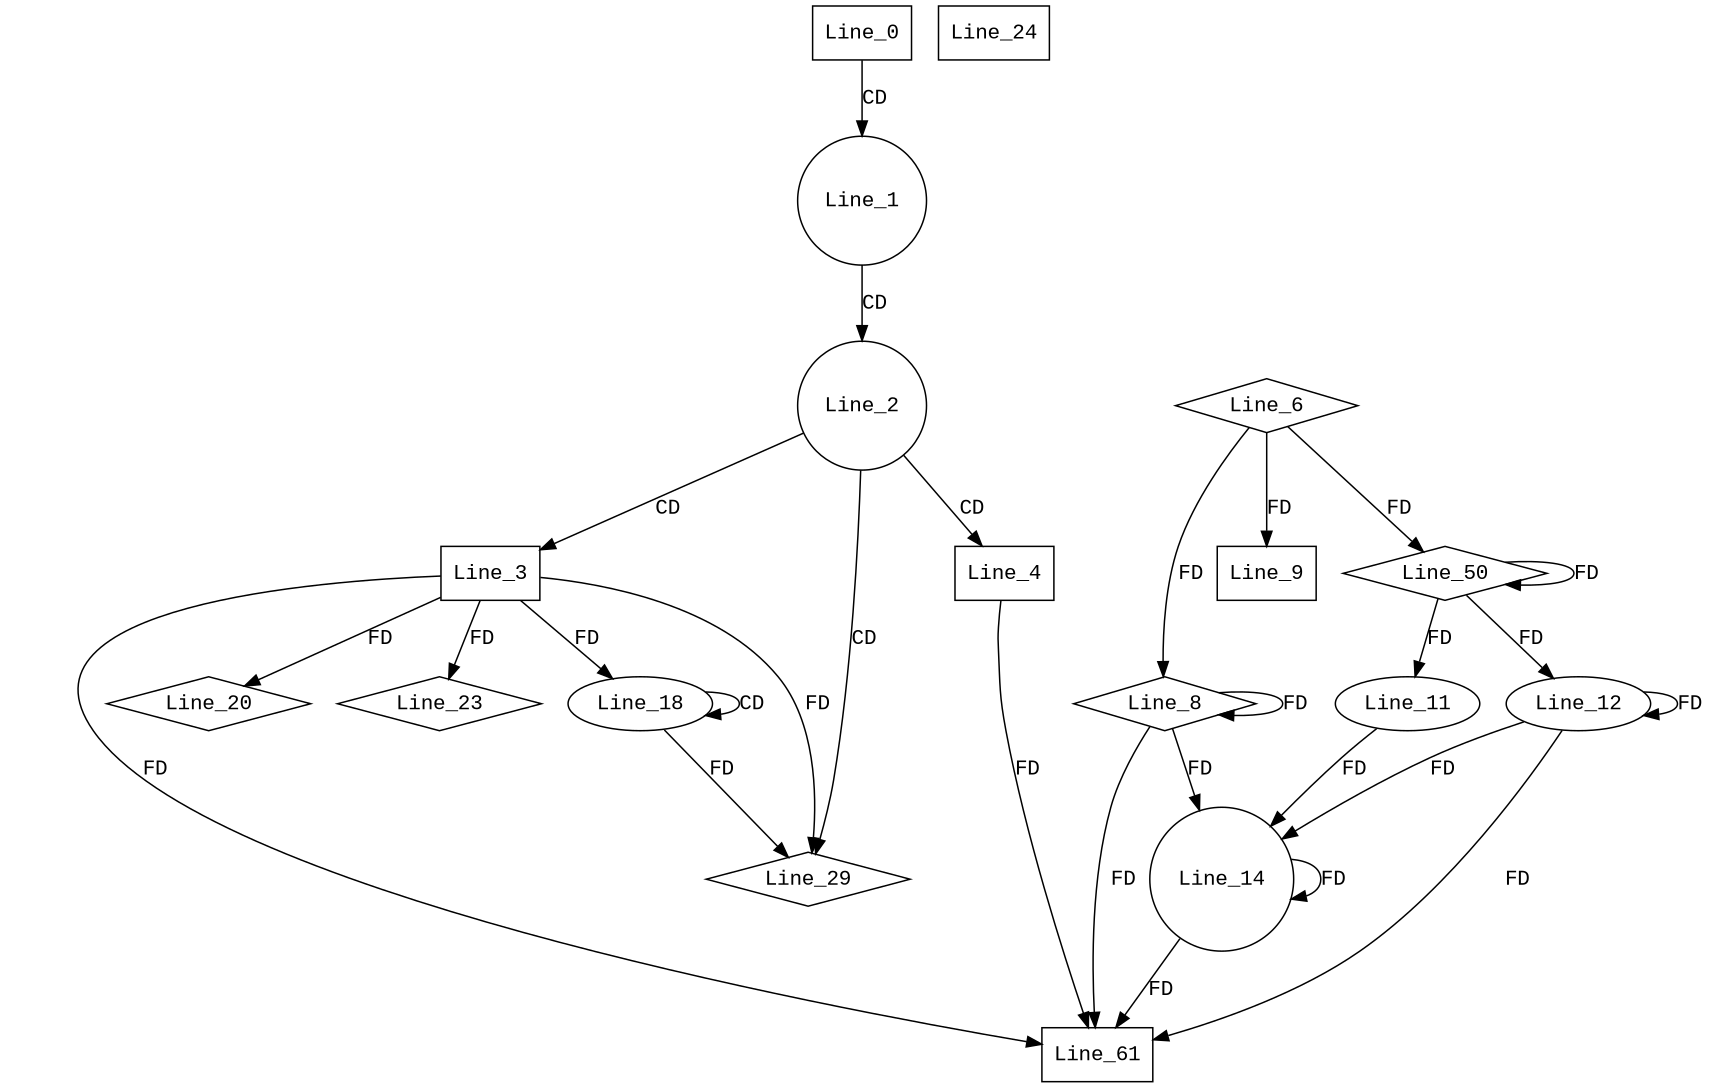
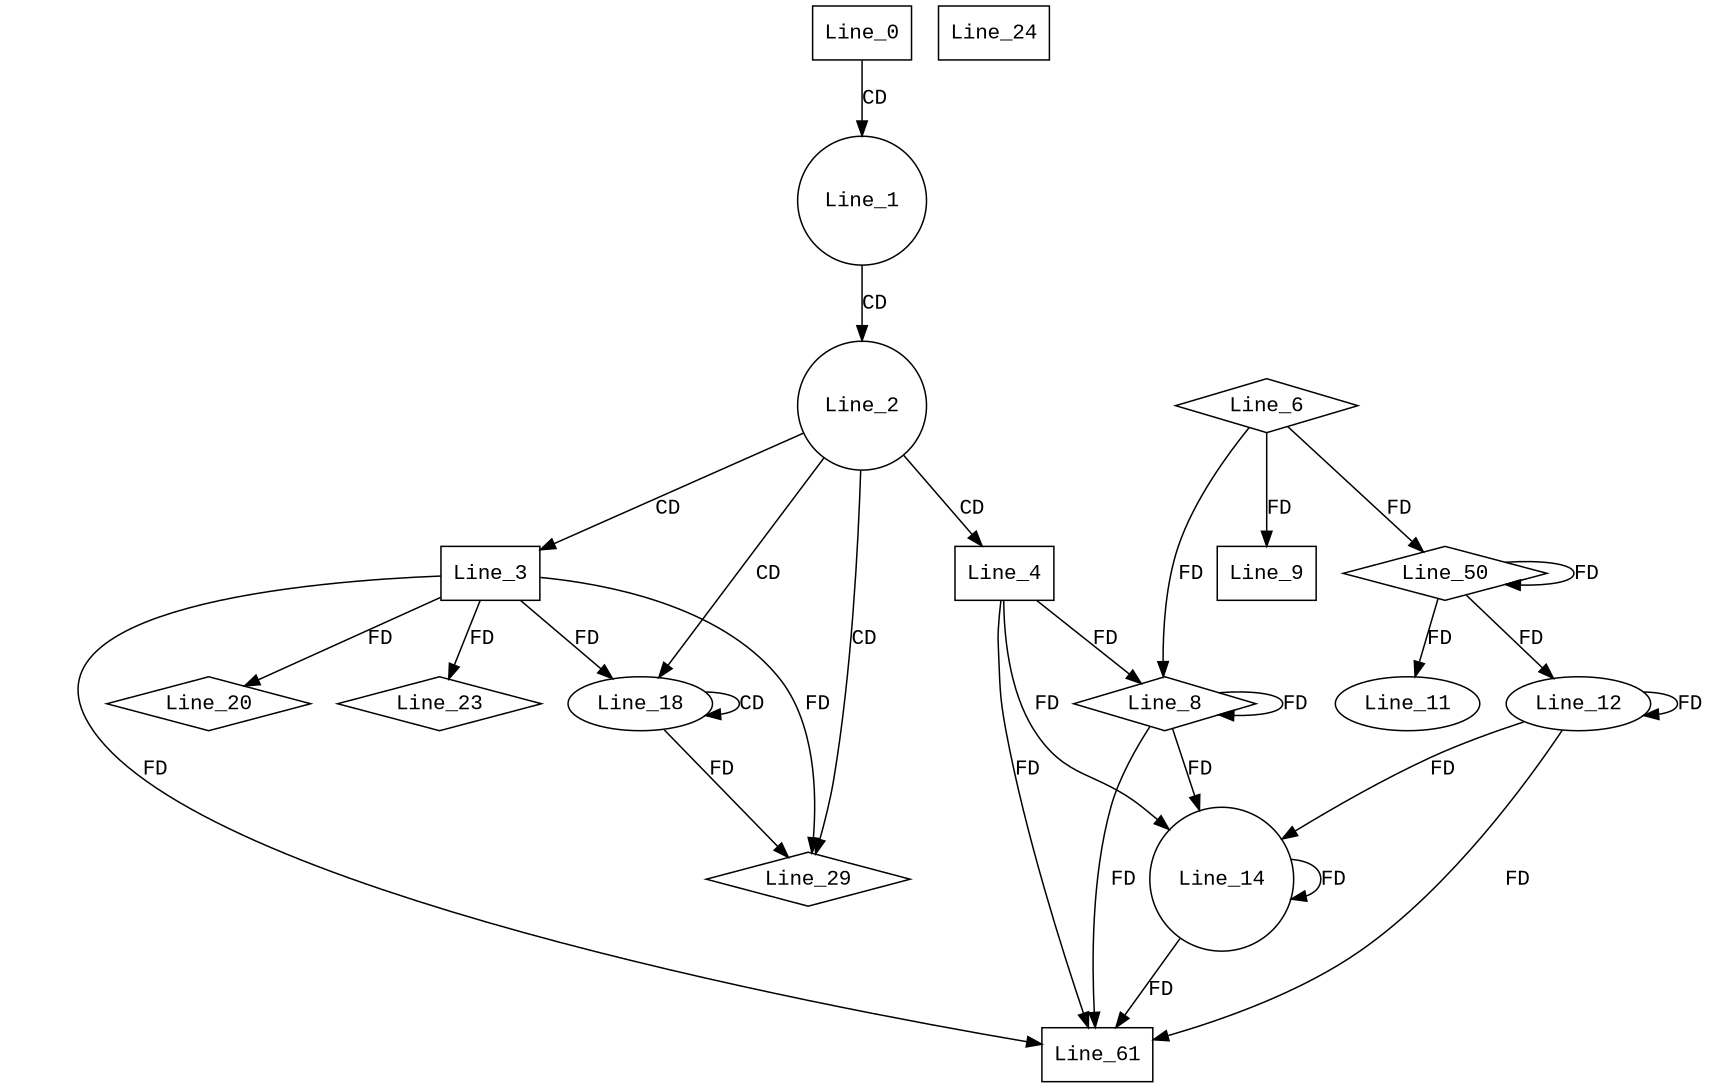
none -> (746, 561)
none -> (1083, 637)
(1328, 770) -> (1040, 738)
